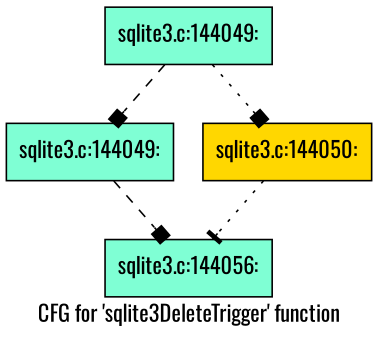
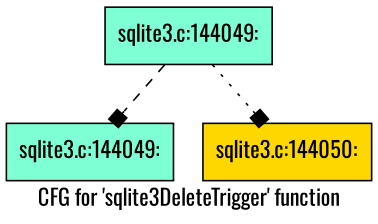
(189, 268) -> none
